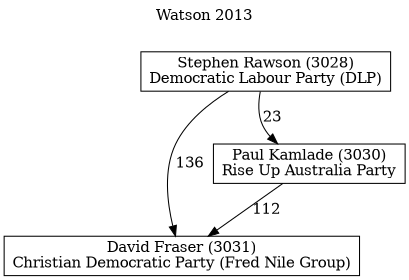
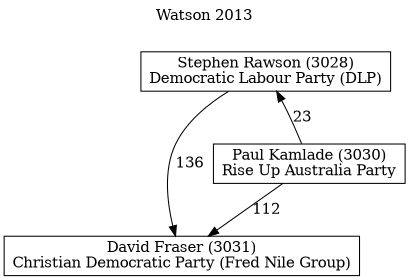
(260, 115) -> (292, 122)
